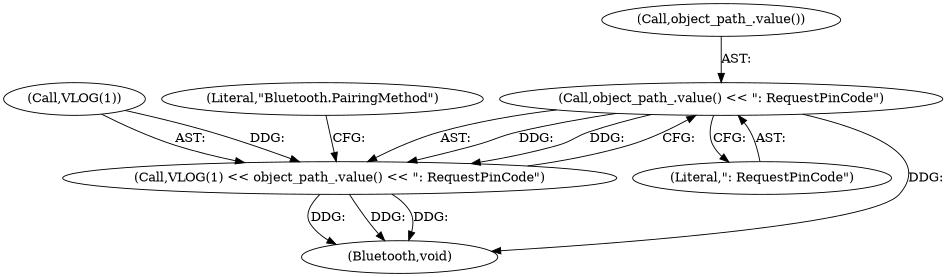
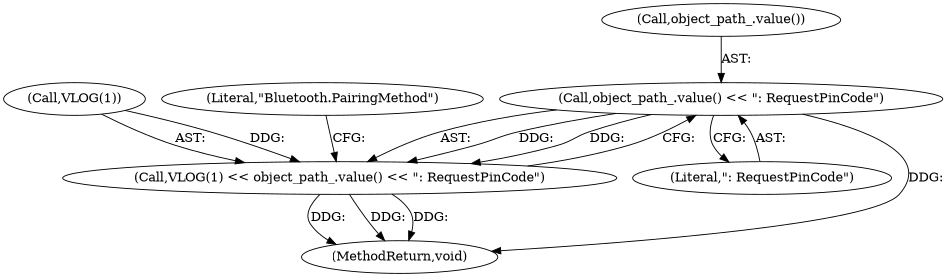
(400, 257) -> (400, 257)
